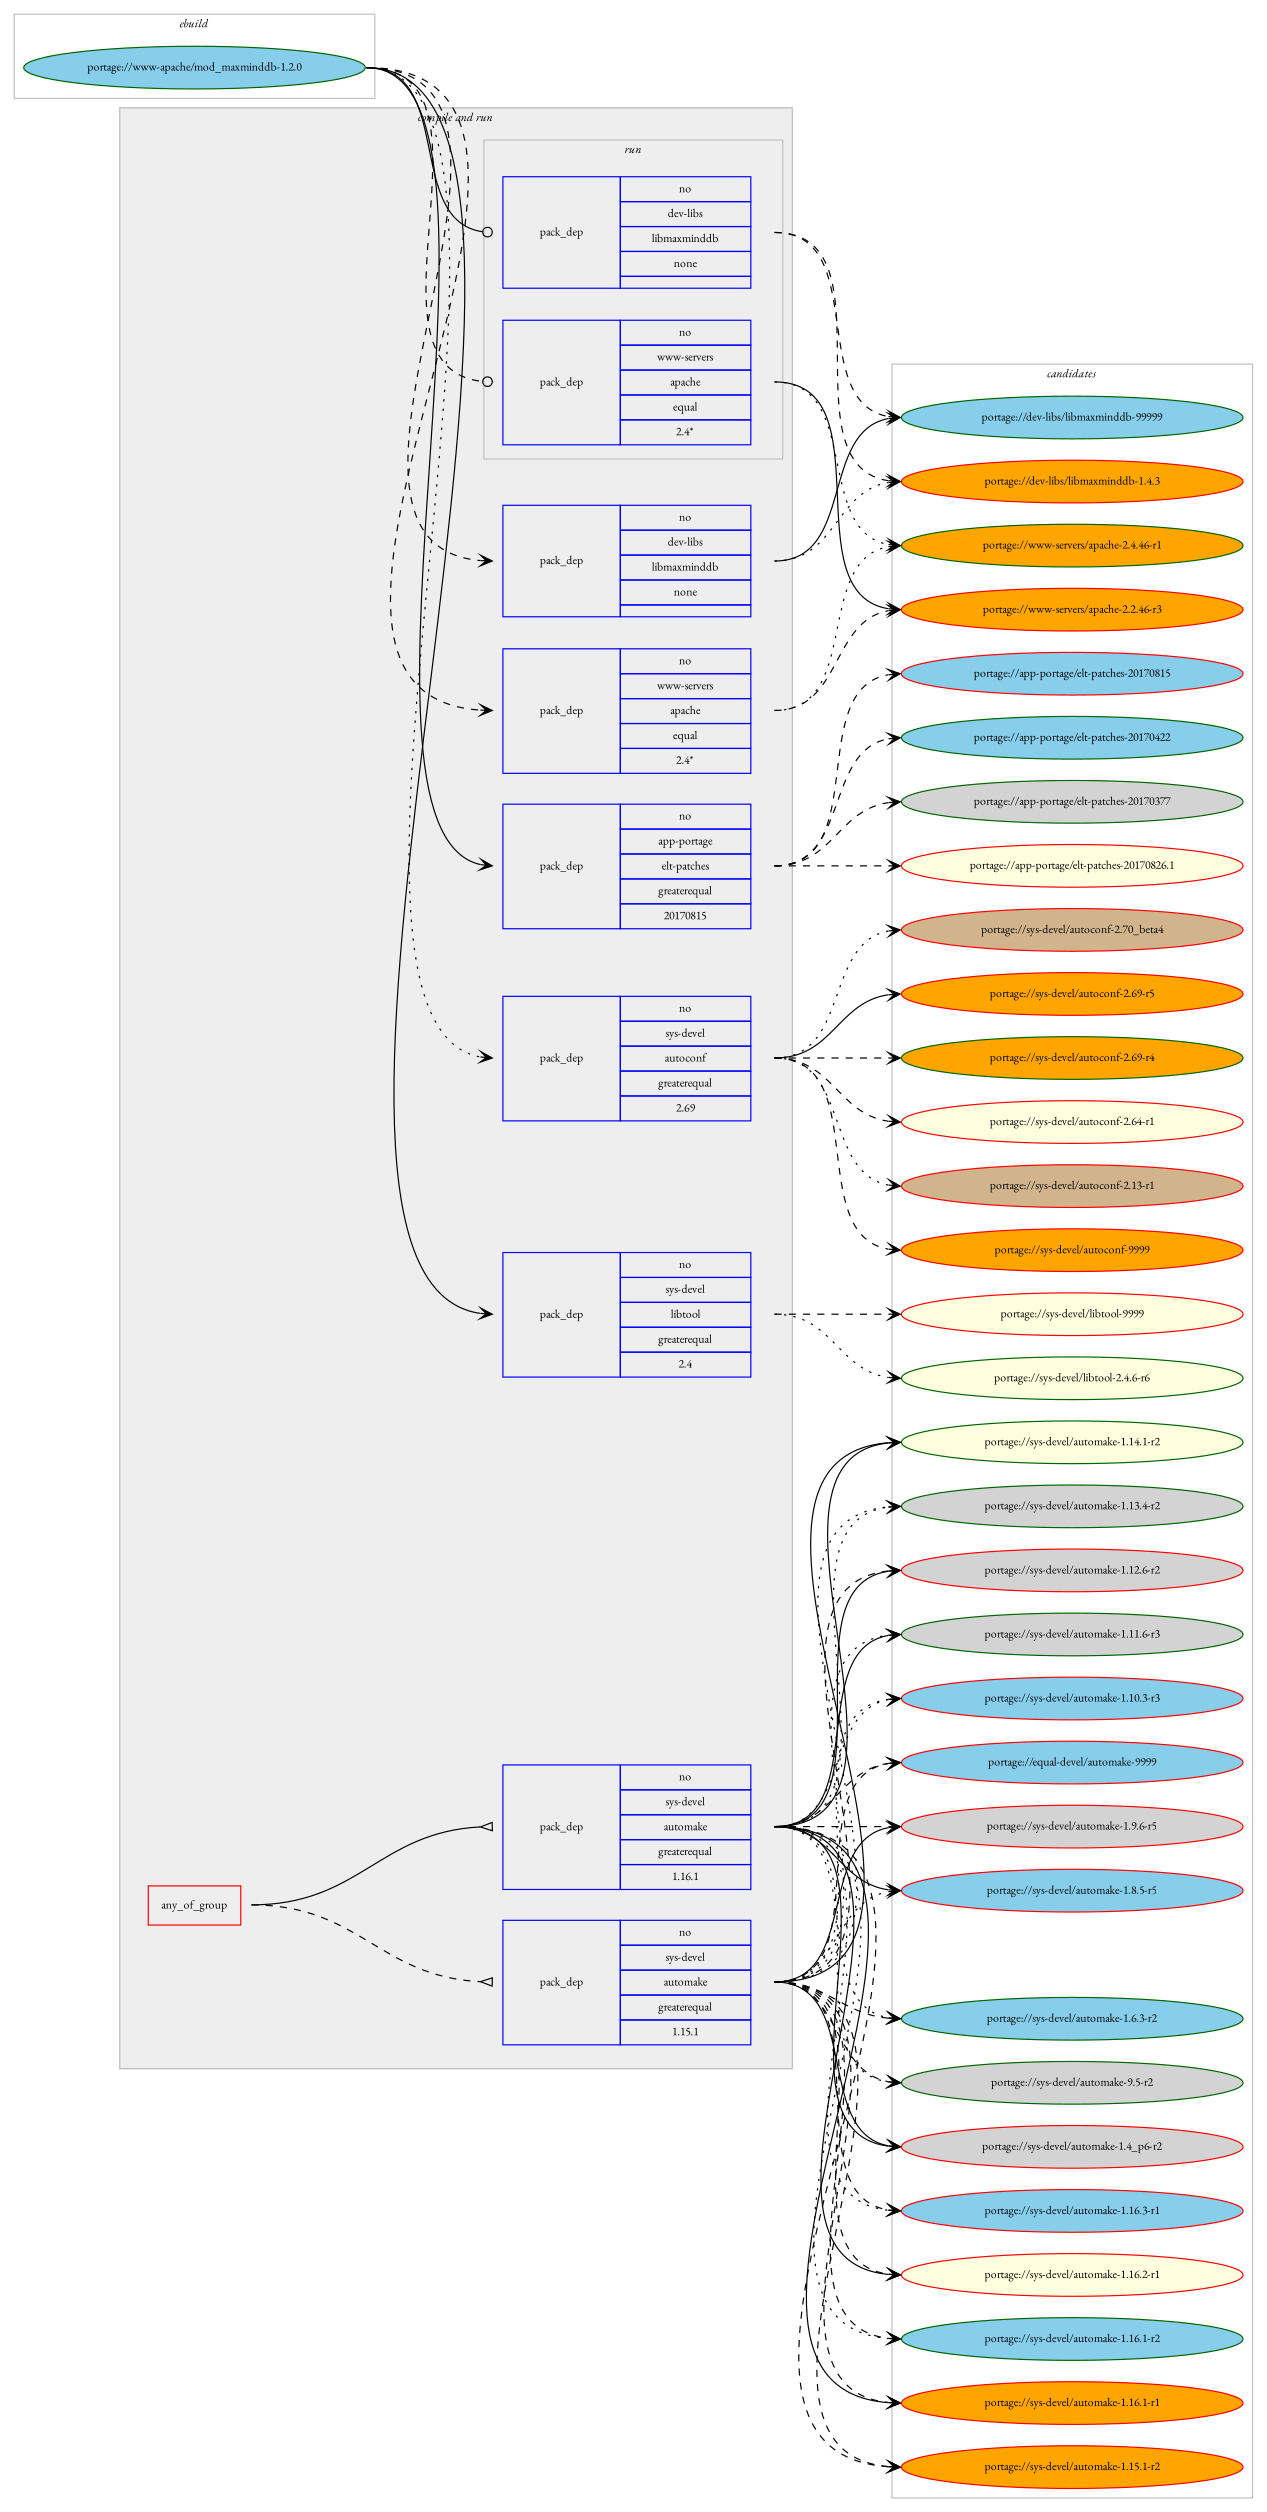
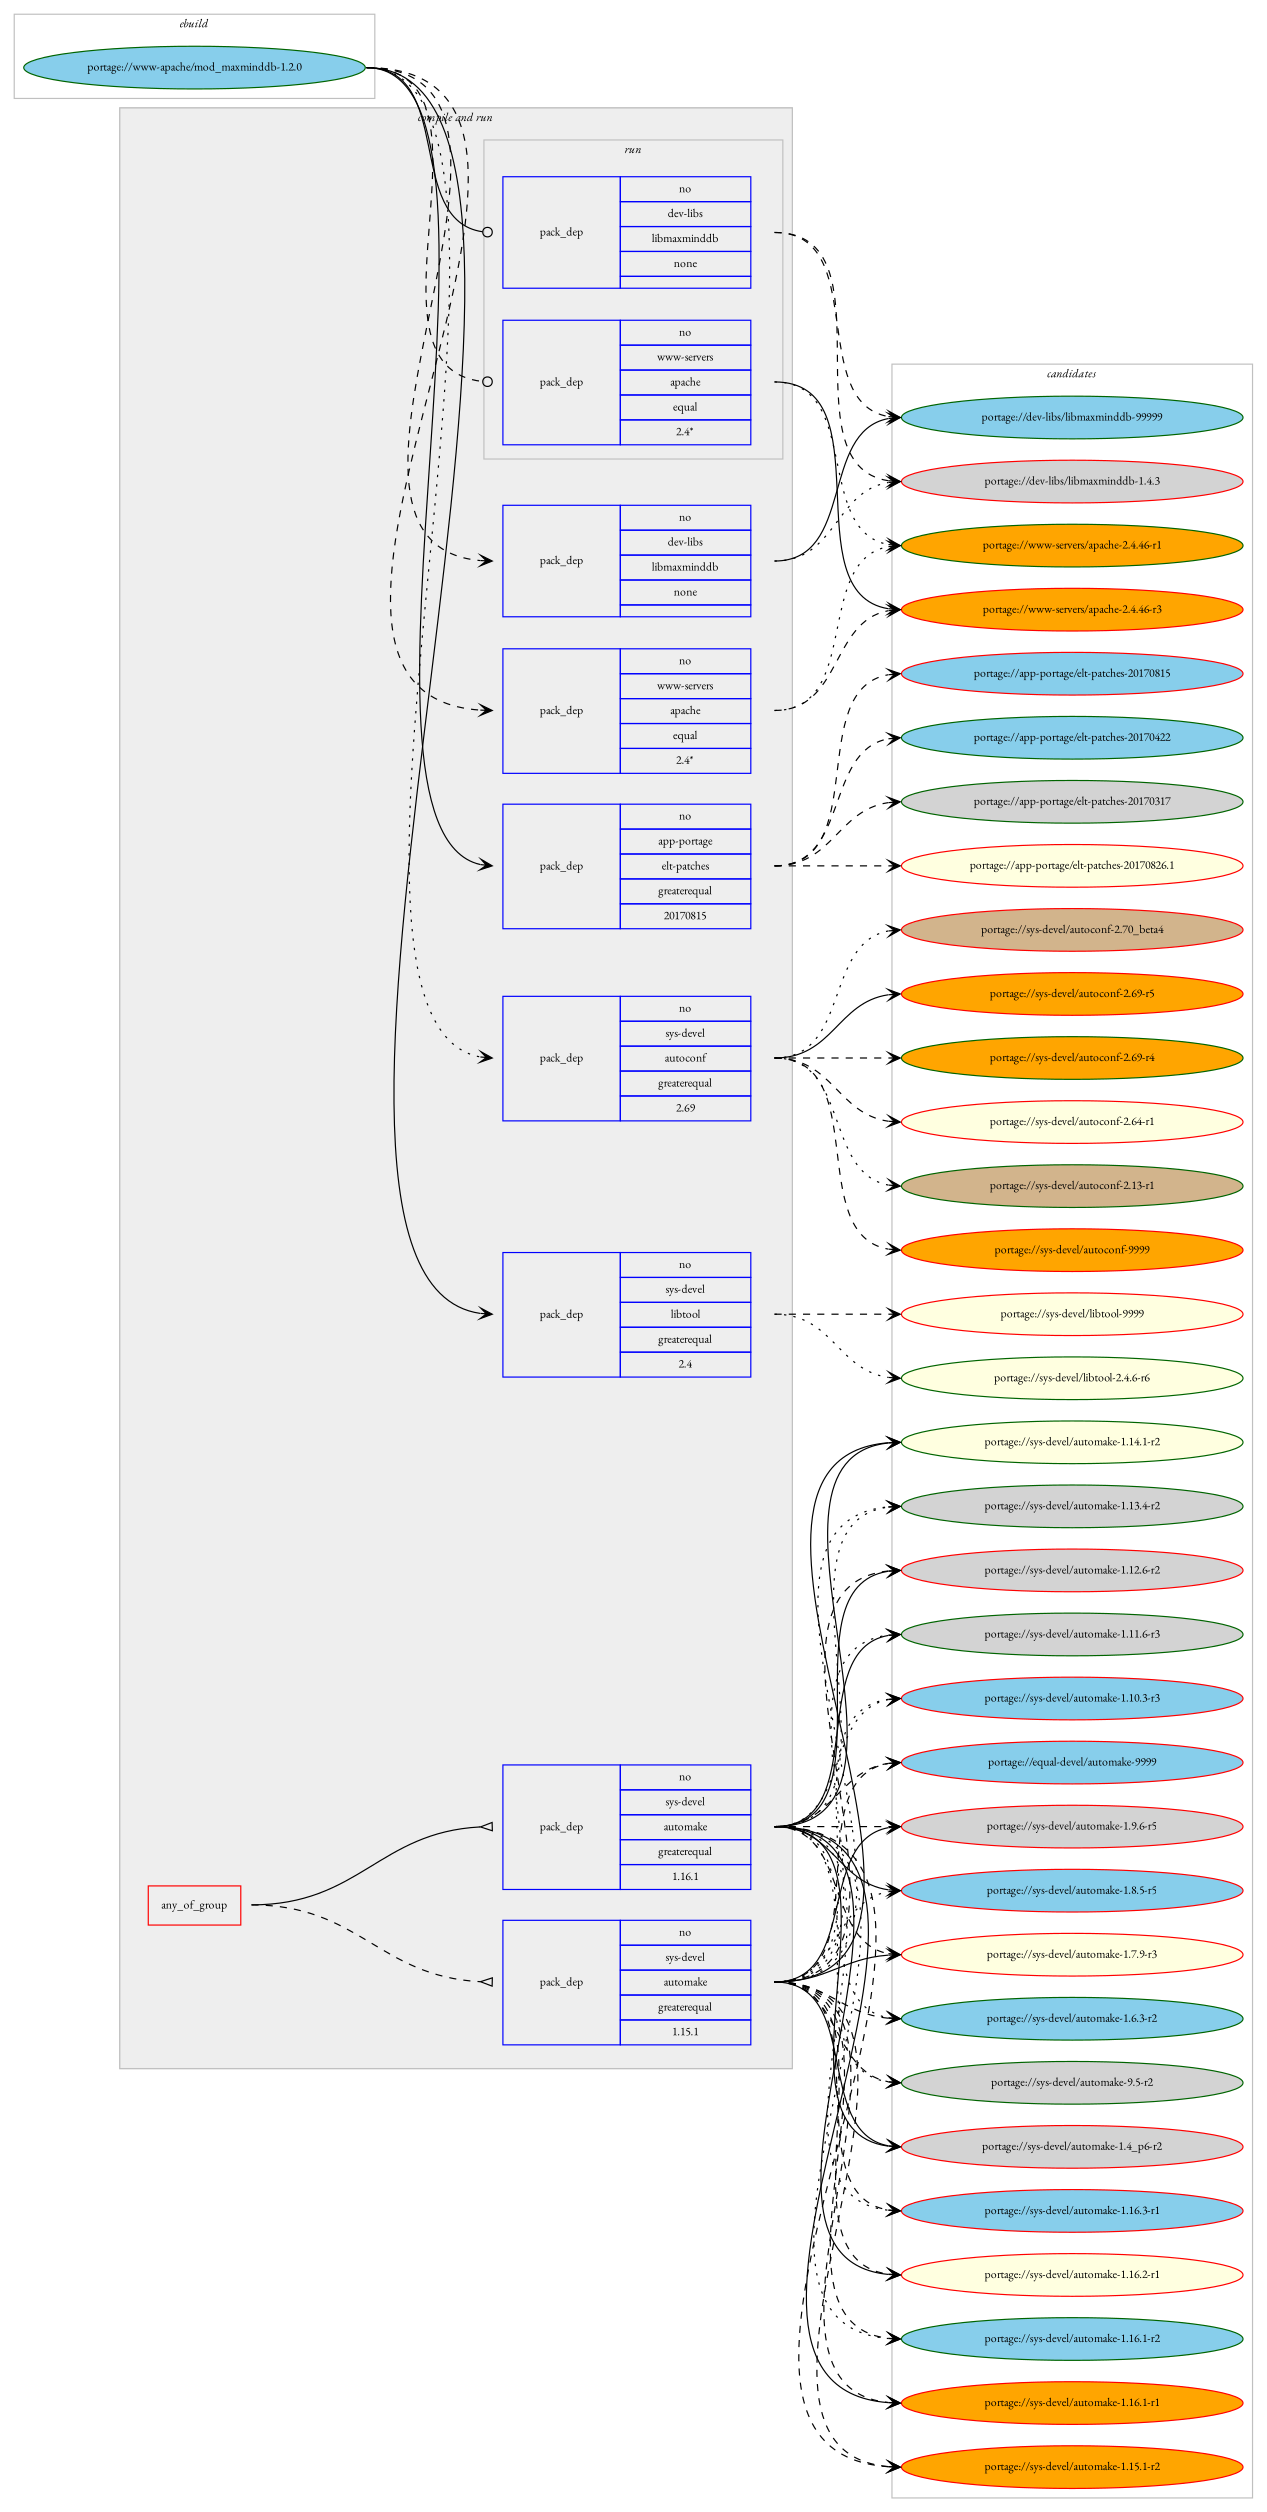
(1072, 482) -> (1072, 482)
(1072, 610) -> (1072, 610)
(1072, 802) -> (1072, 802)
(1072, 1186) -> (1072, 1186)
none -> (1072, 1955)
